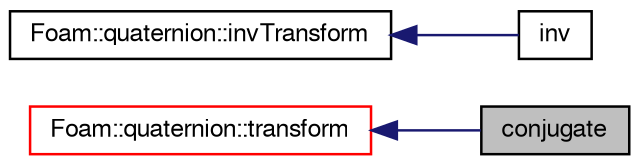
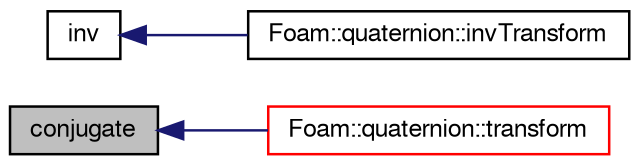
(468, 35) -> (197, 35)
(439, 130) -> (226, 130)
